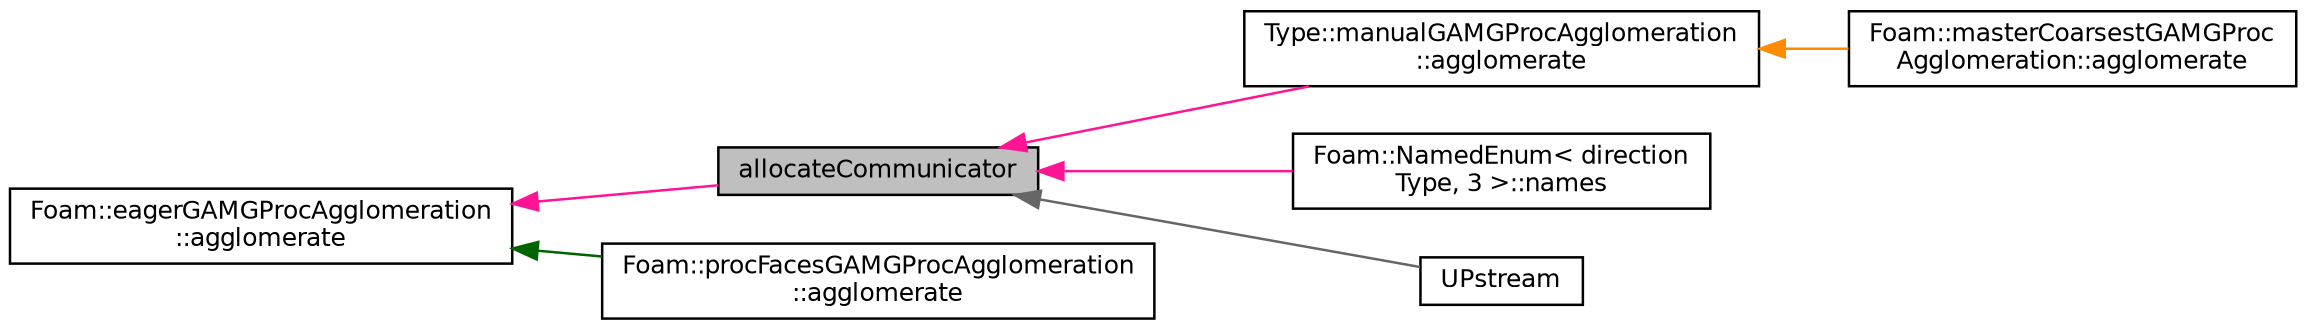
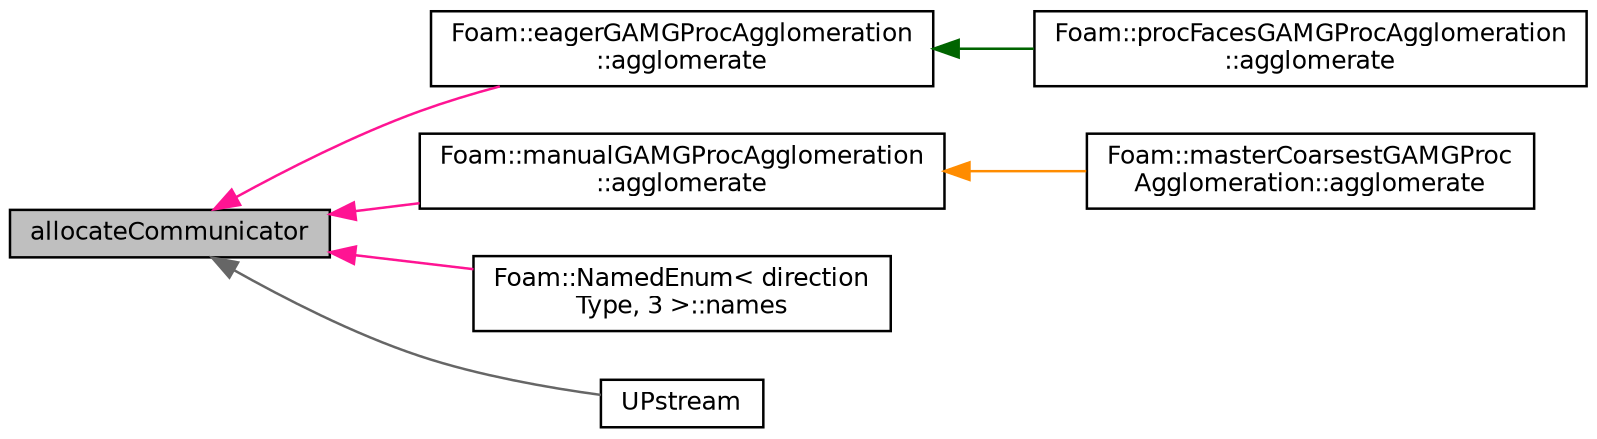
(1502, 49) -> (682, 171)
(628, 193) -> (365, 133)
